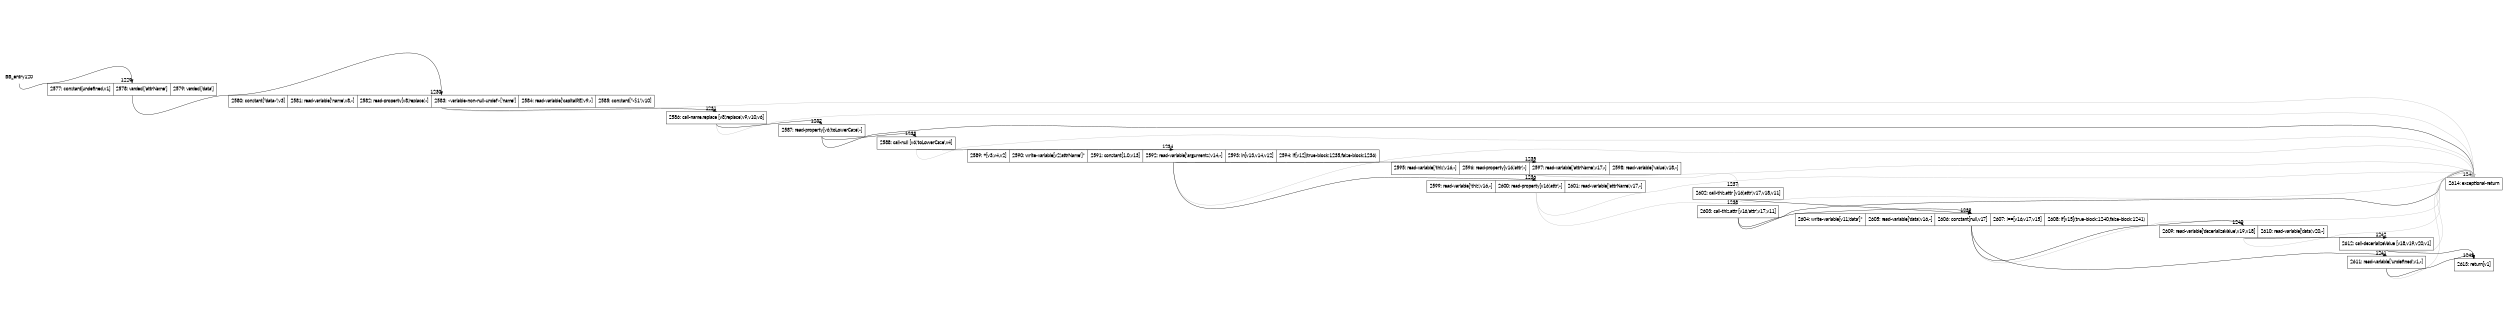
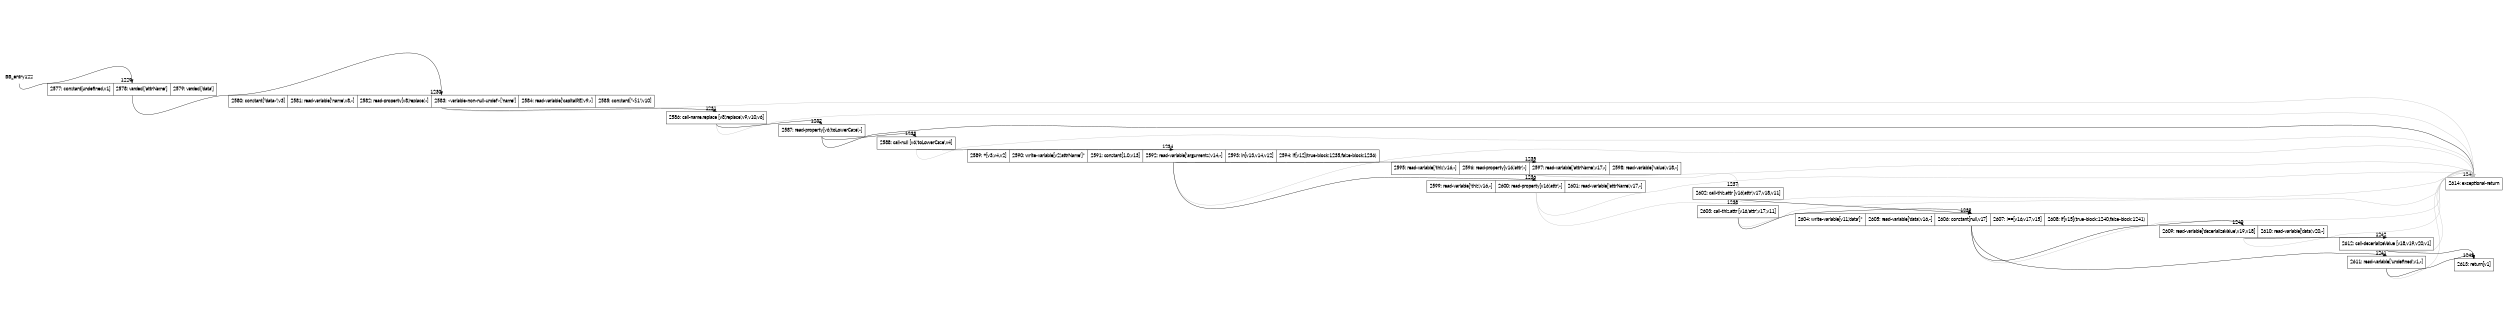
(19, 77) -> (19, 77)
(2108, 200) -> (2108, 200)
